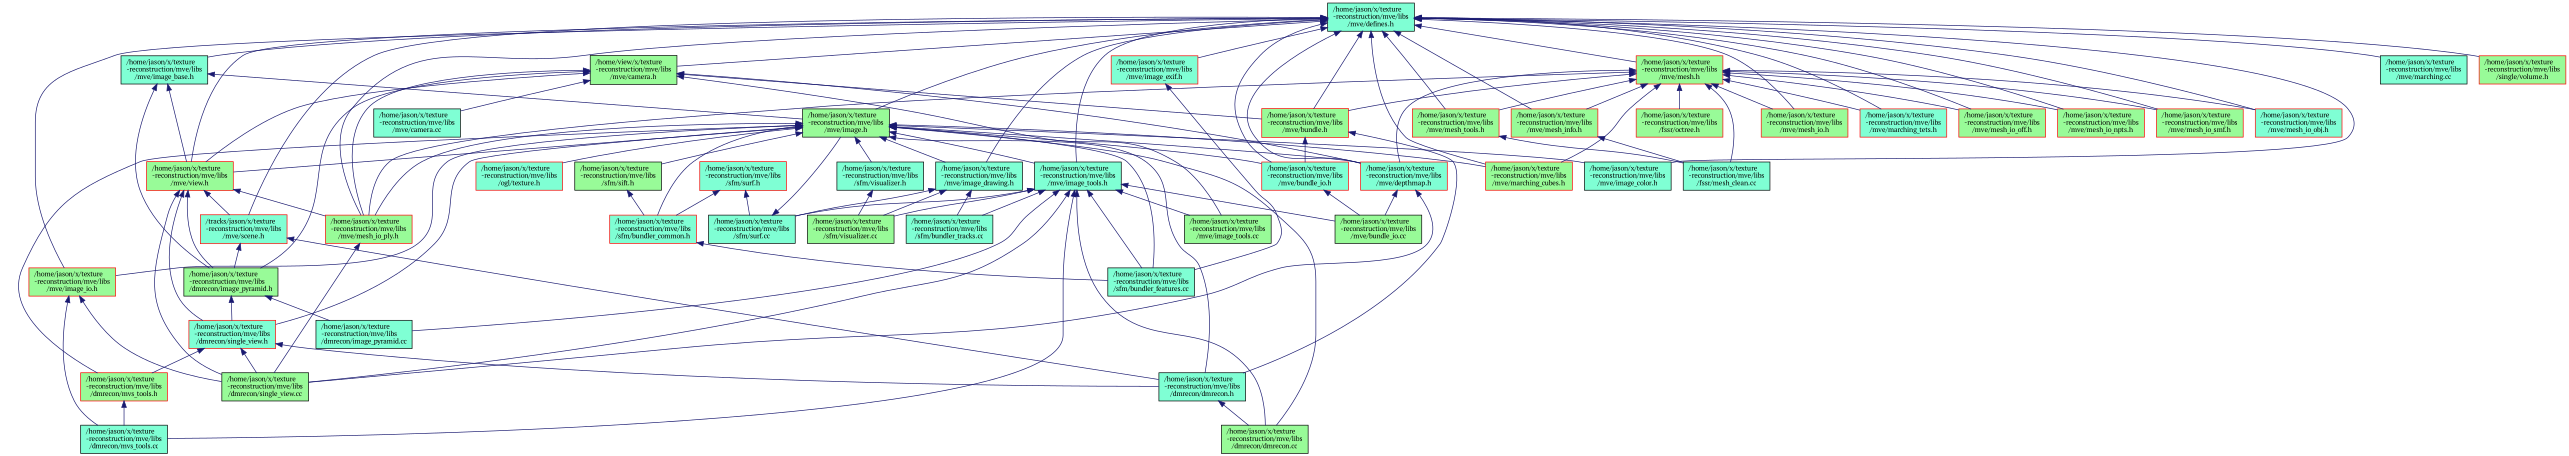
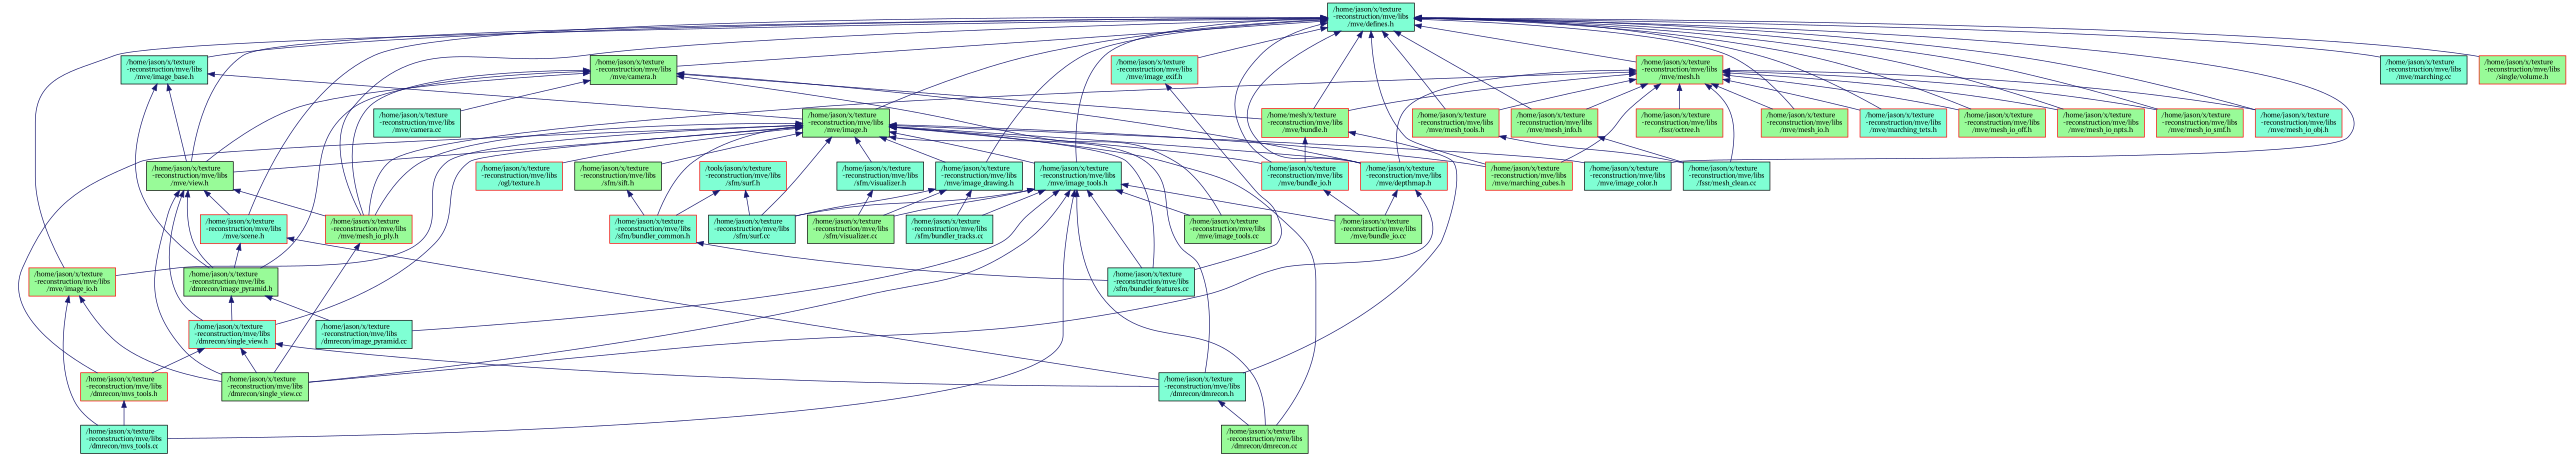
(634, 70) -> (634, 70)
(1305, 123) -> (1305, 123)
(190, 176) -> (190, 176)
(743, 176) -> (743, 176)
(811, 176) -> (796, 180)
(244, 229) -> (244, 229)
